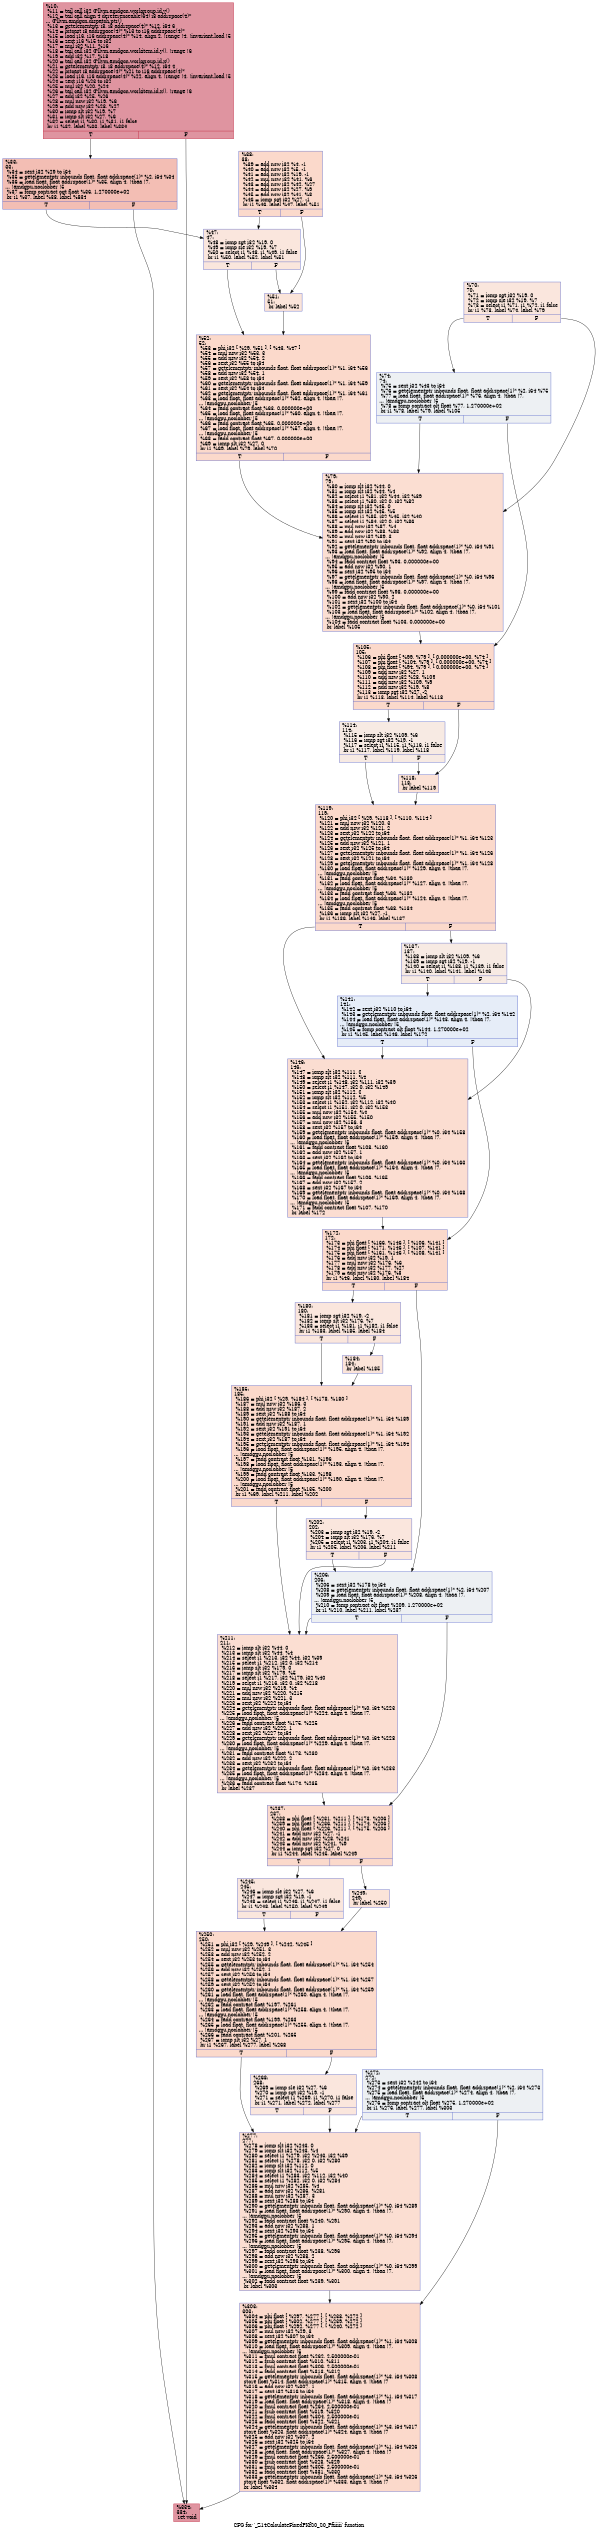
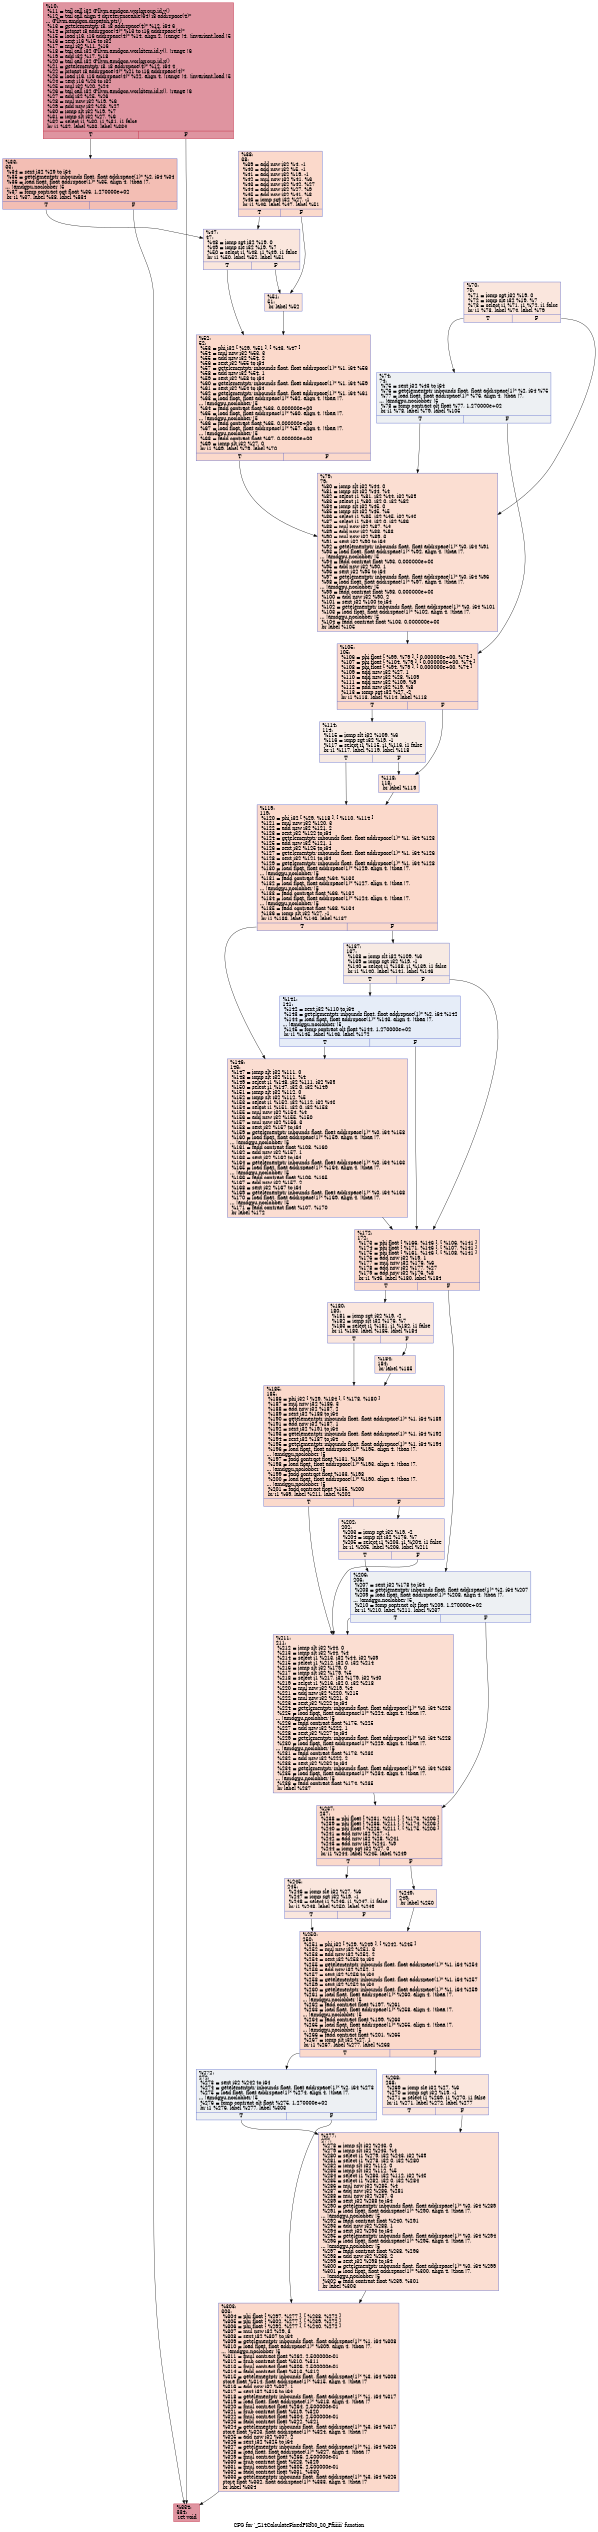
(523, 1042) -> (488, 1094)
(350, 1585) -> (389, 1585)
(240, 2094) -> (291, 2057)
